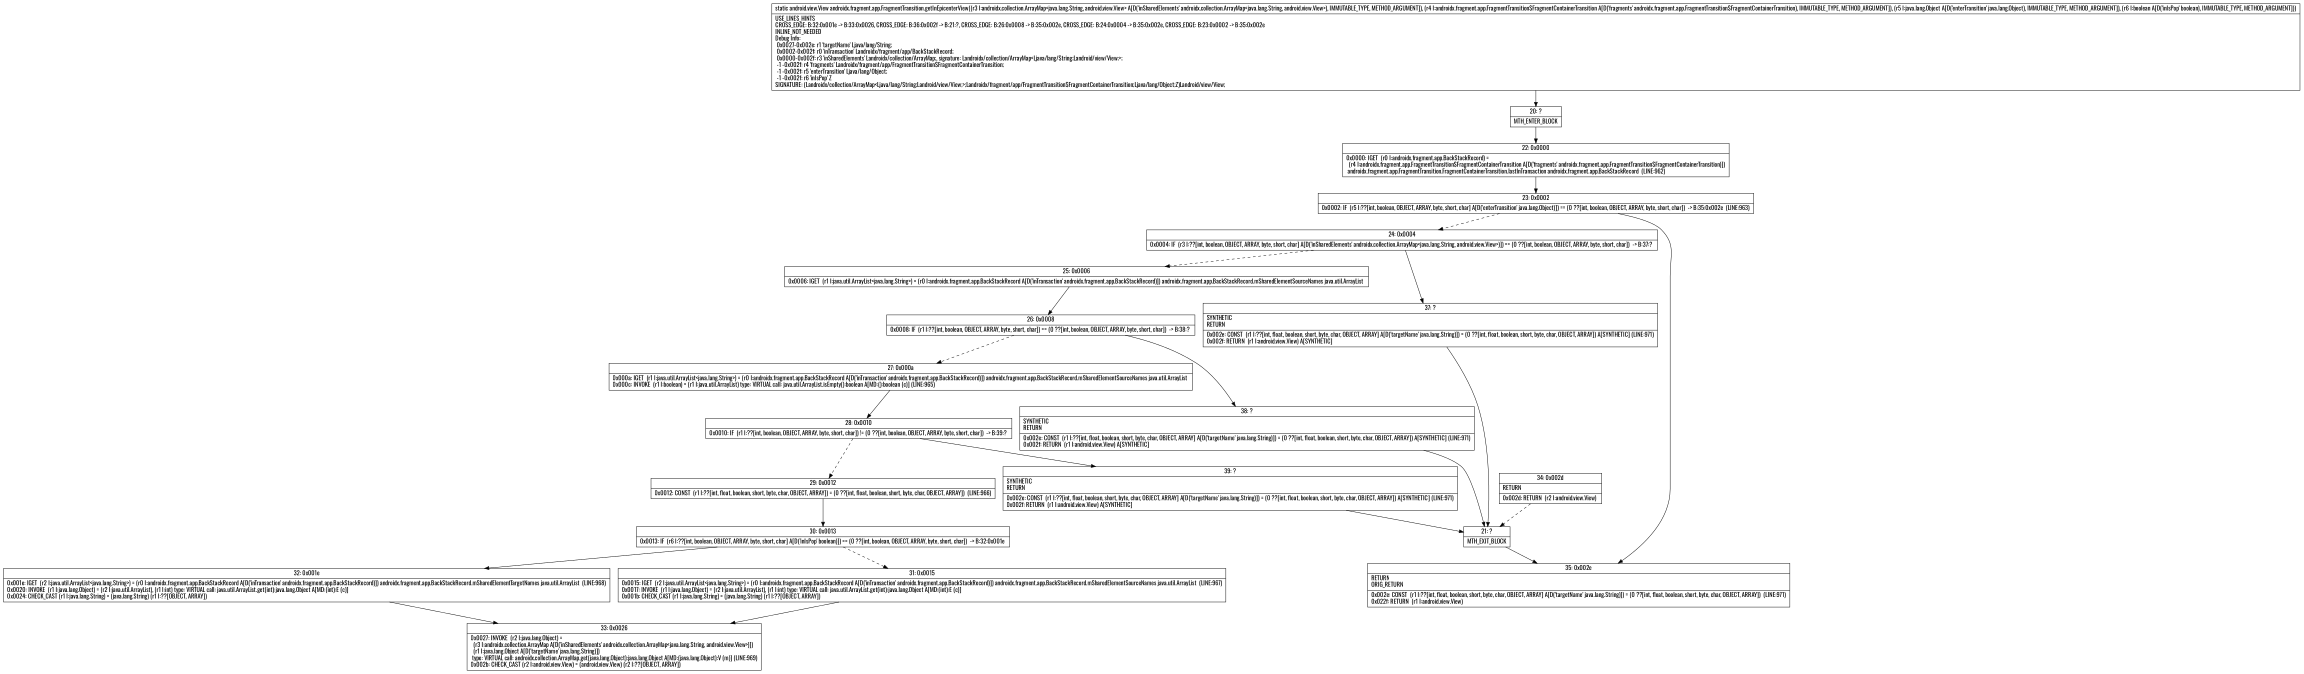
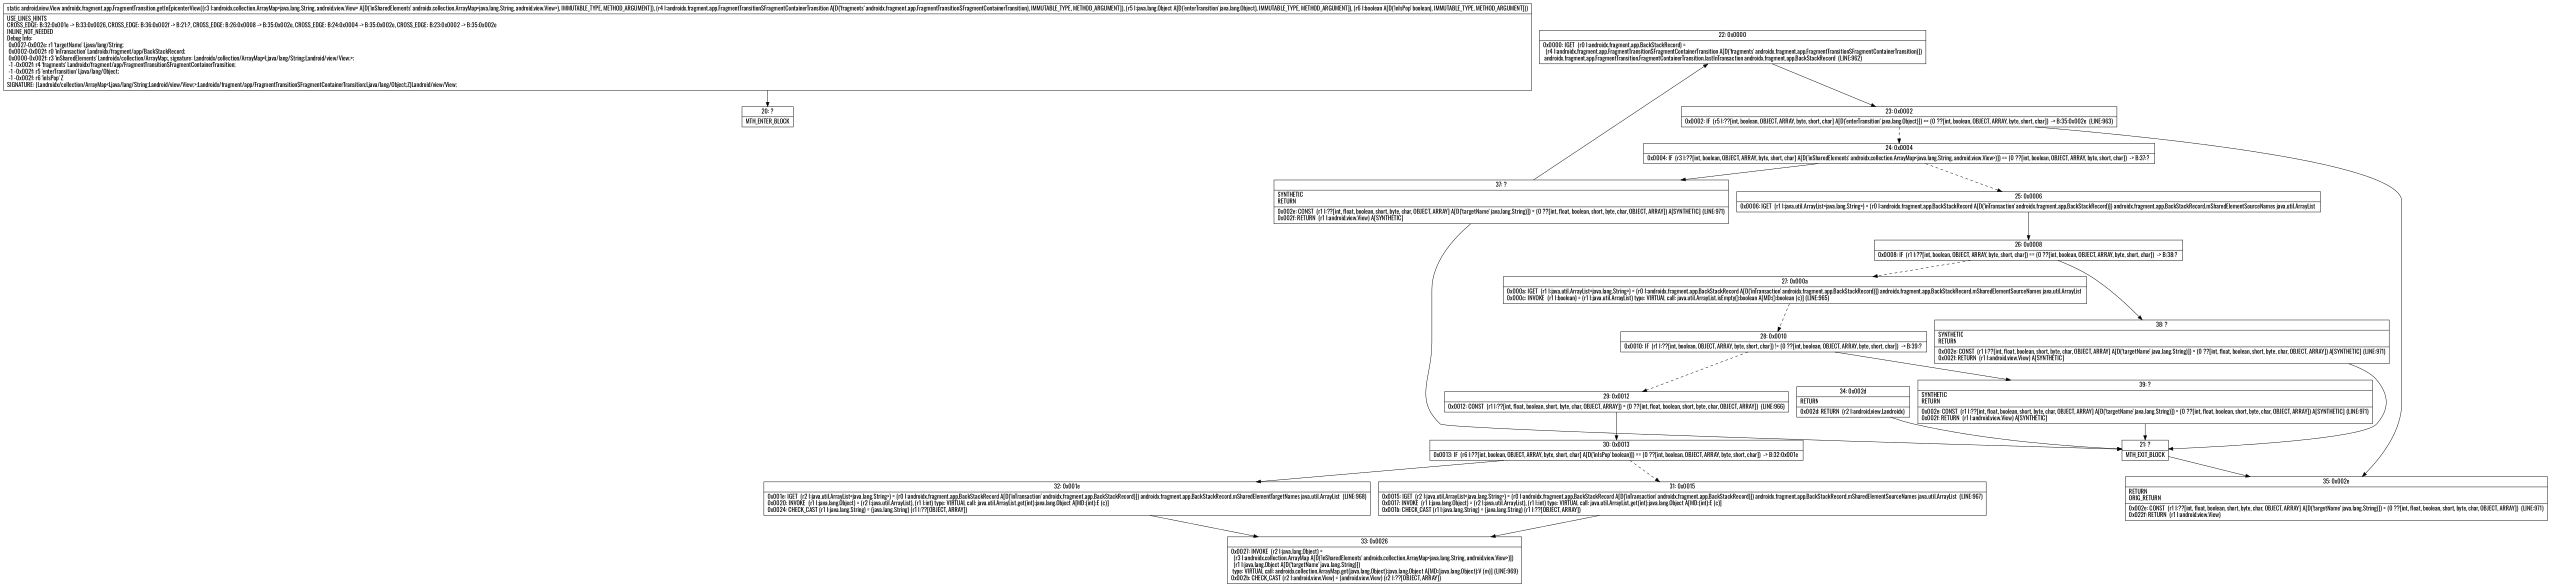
(1536, 133) -> (1619, 123)
(880, 402) -> (1785, 316)
(1550, 498) -> (1853, 412)
(1517, 514) -> (2003, 439)
